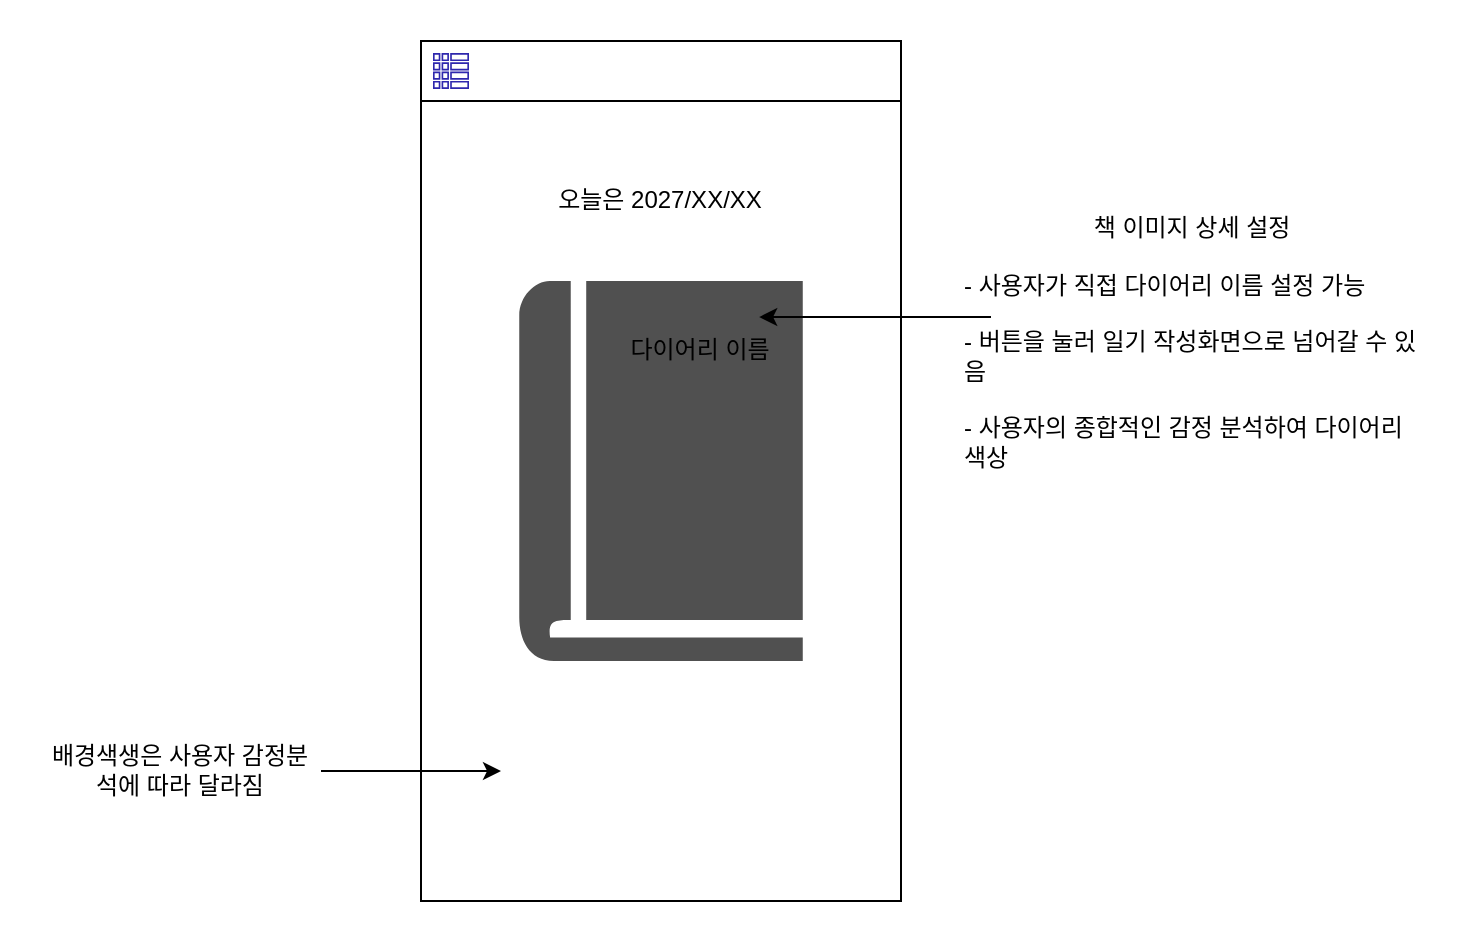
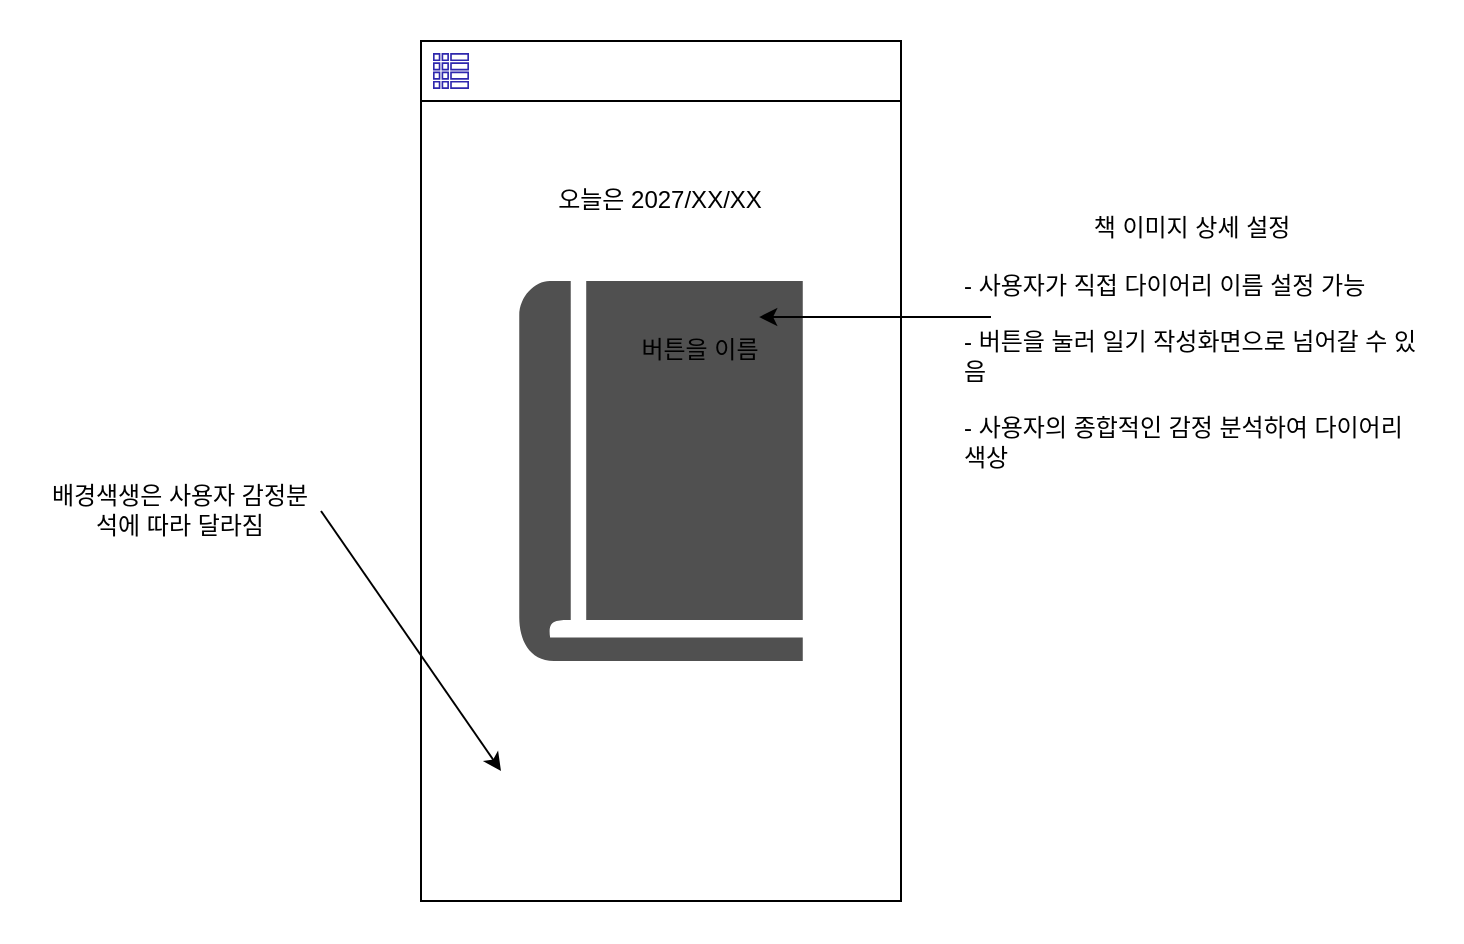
(701, 351) -> (701, 351)
(181, 771) -> (181, 511)
